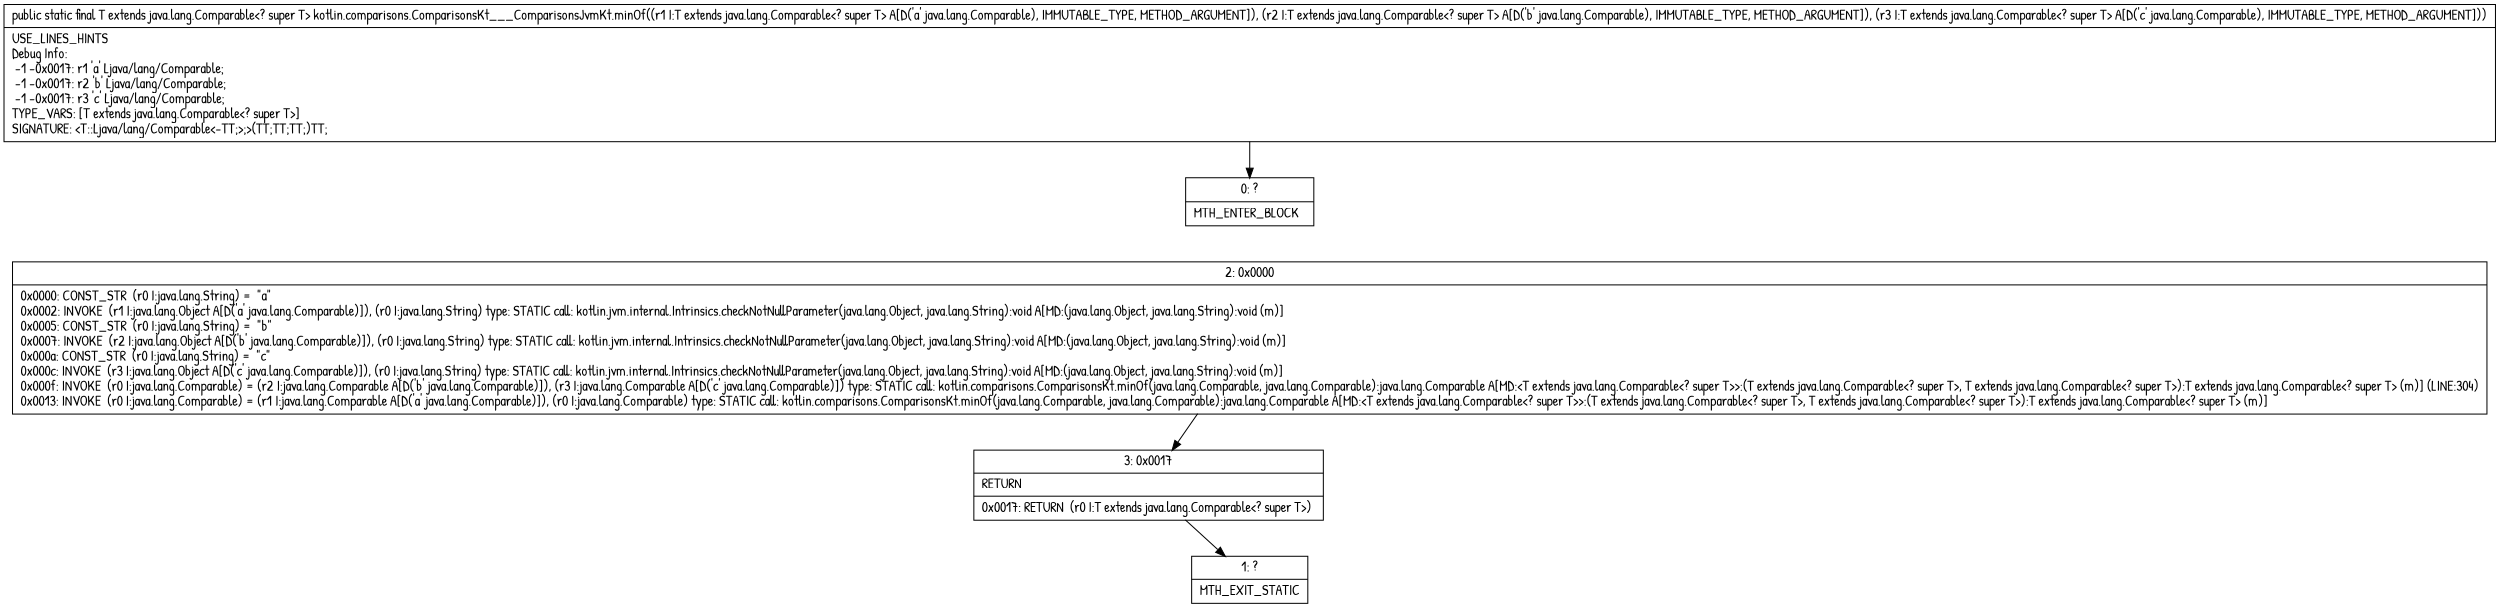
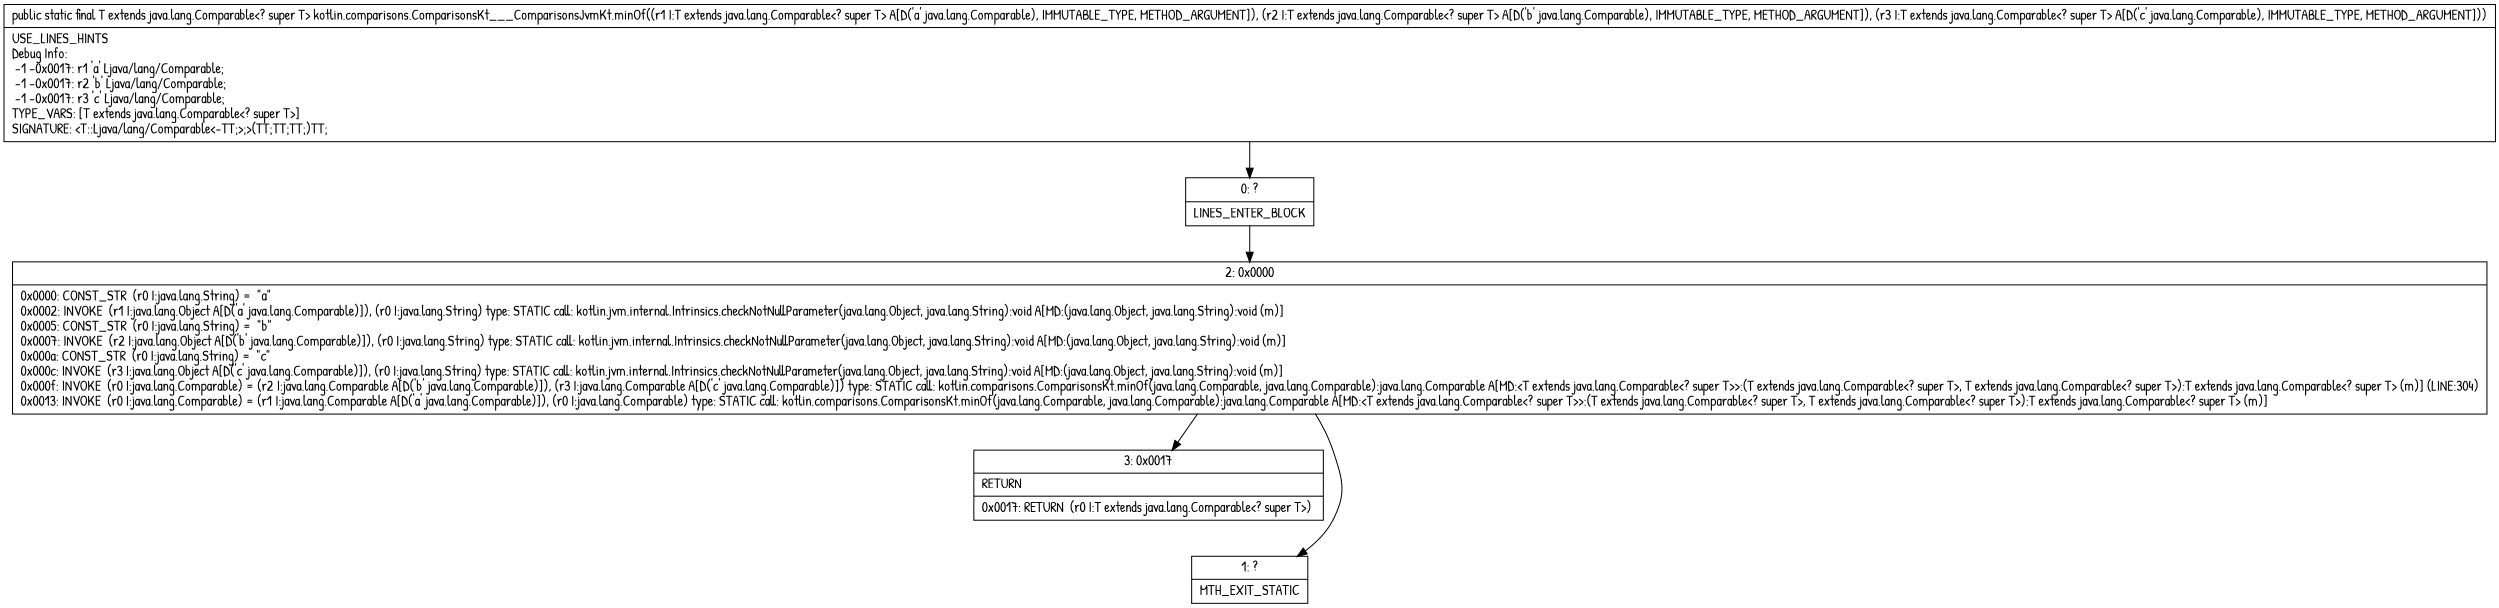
(1247, 213) -> (1250, 213)
none -> (1250, 239)
(1202, 535) -> (1342, 486)
